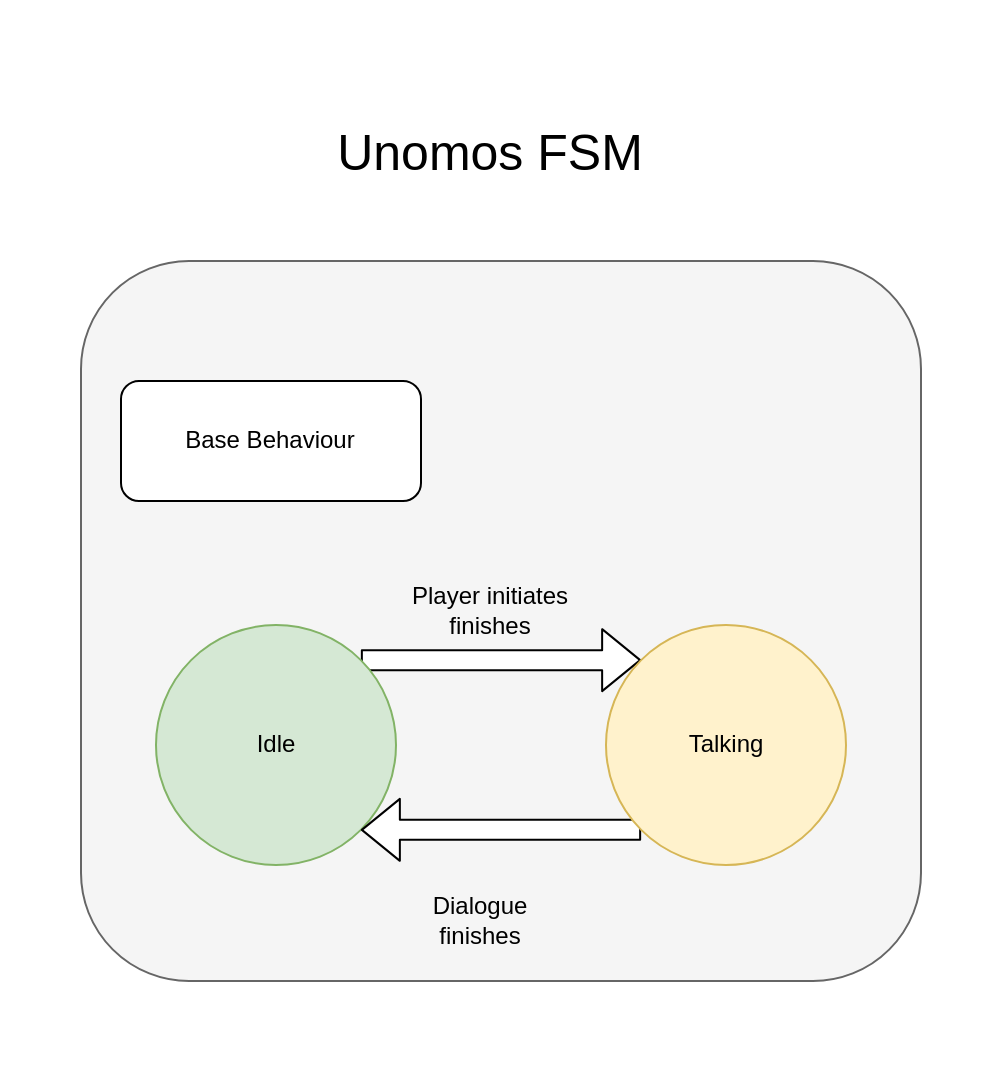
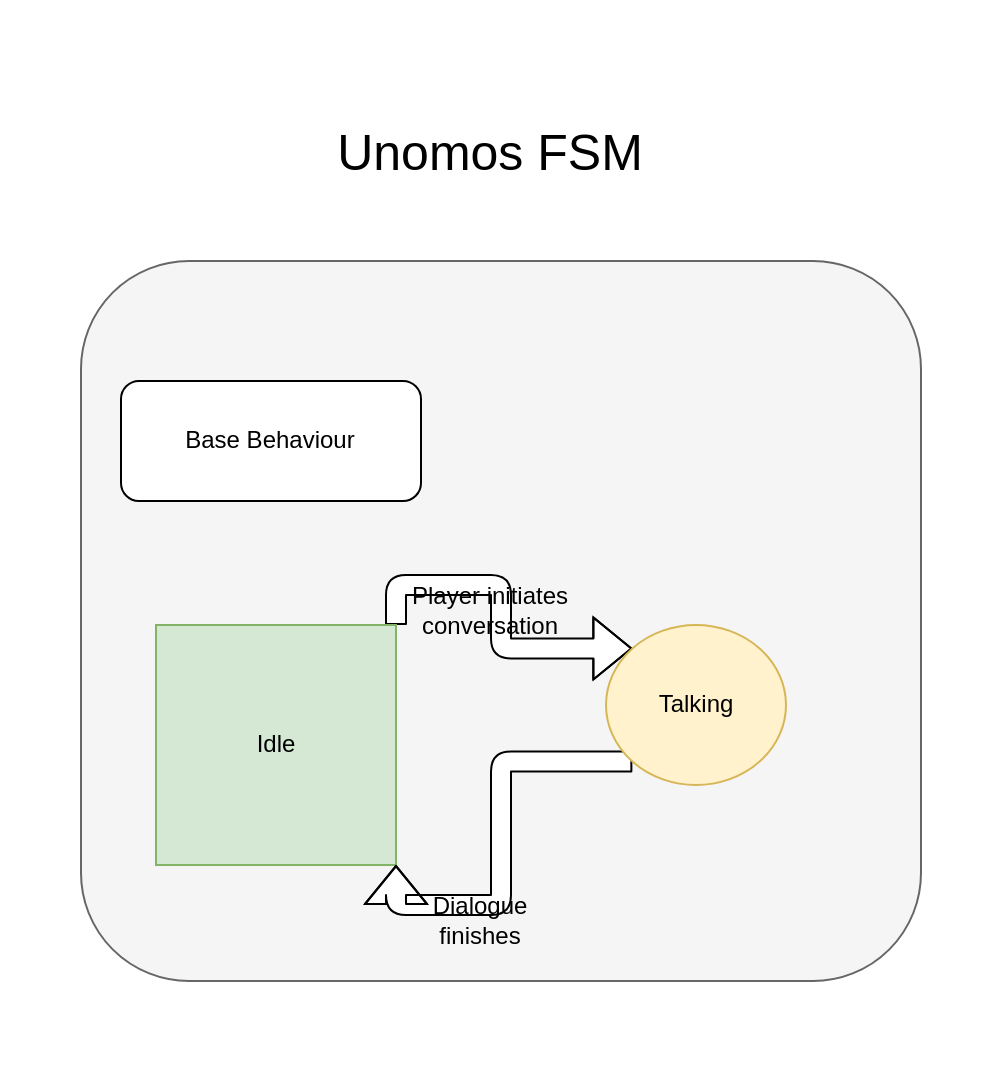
(491, 611) -> (491, 611)
(276, 745) -> (276, 745)
(726, 745) -> (696, 705)
